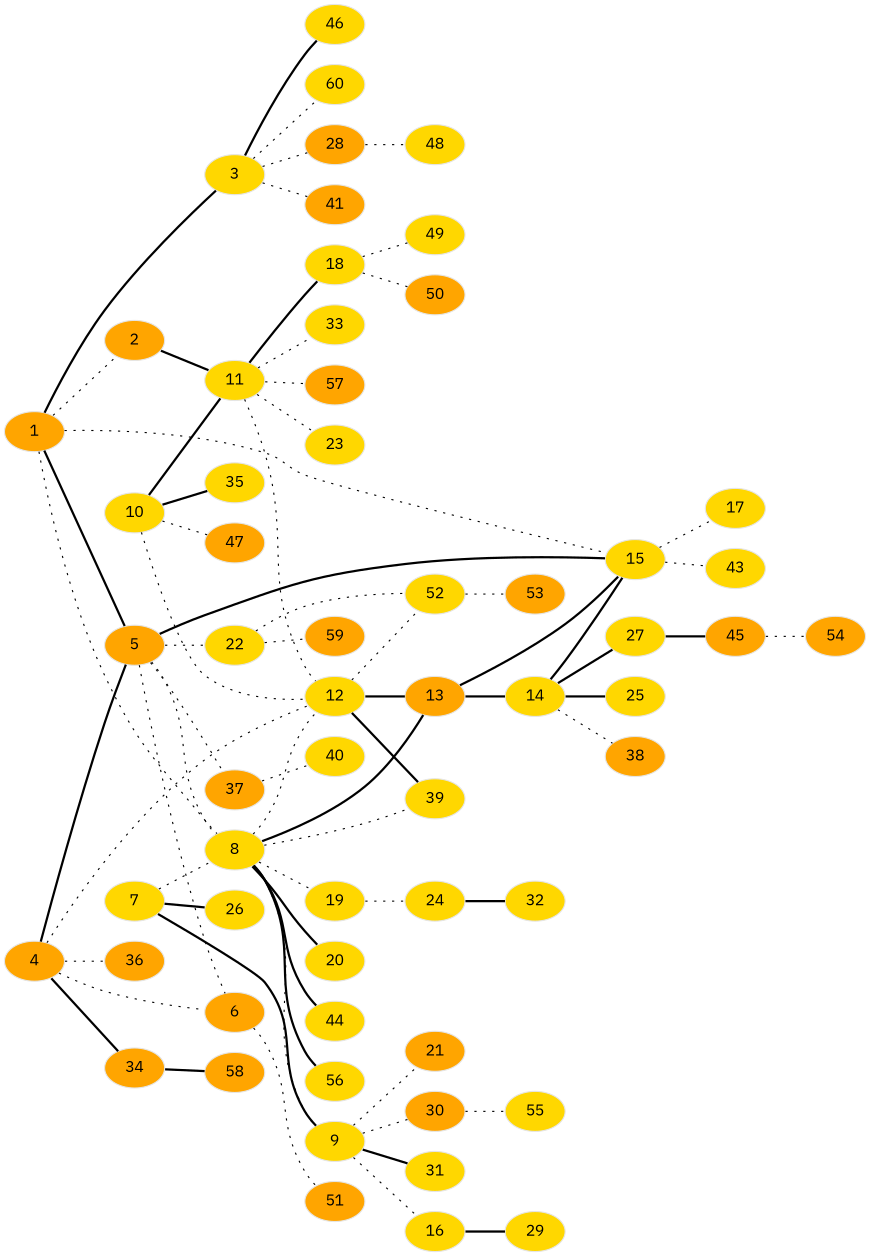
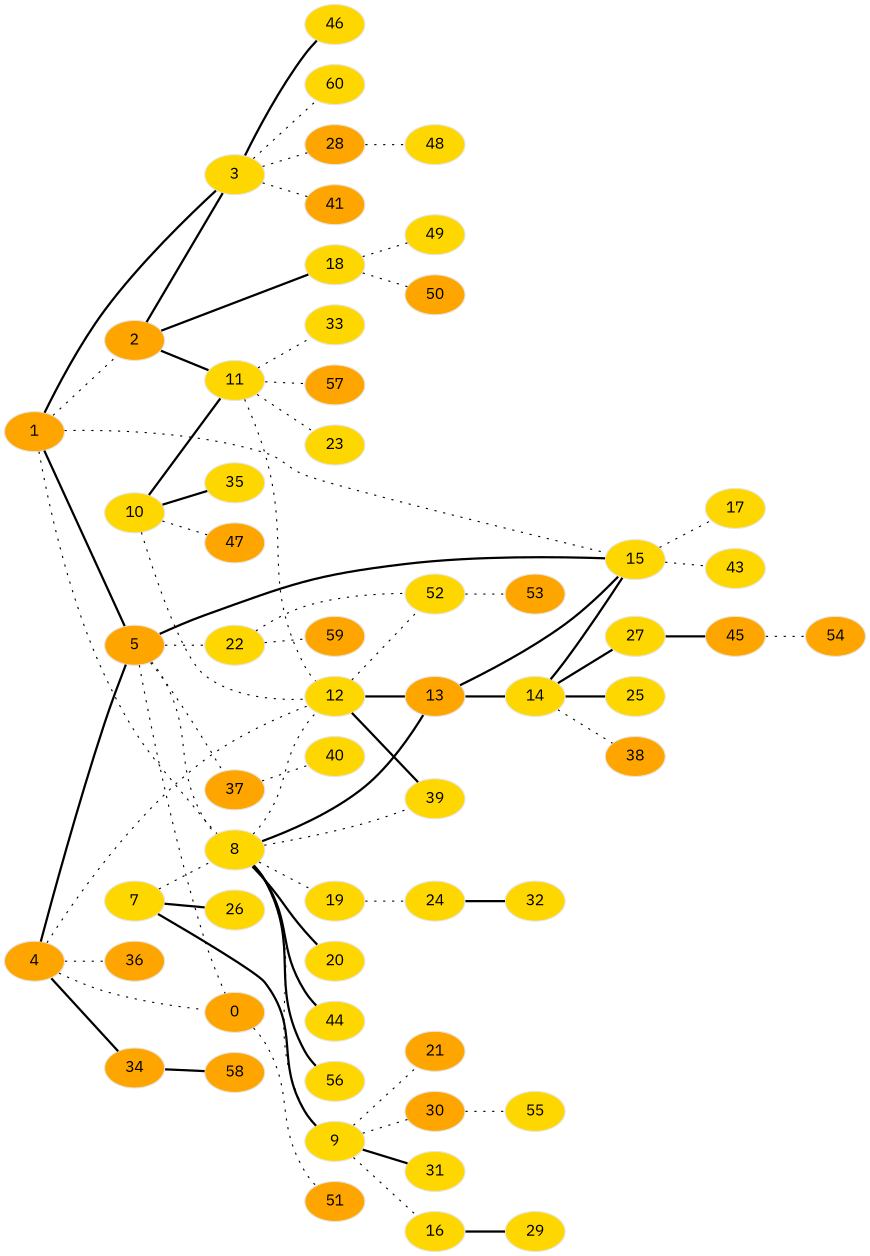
none -> (185, 258)
(282, 321) -> (235, 303)
(235, 1012) -> (235, 1012)
